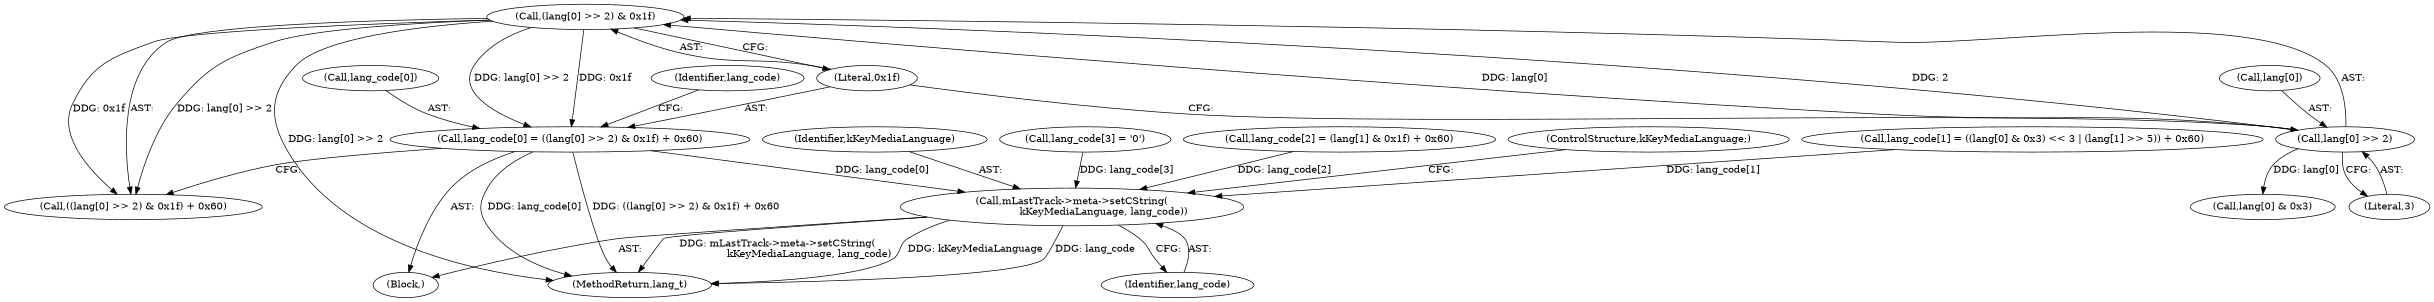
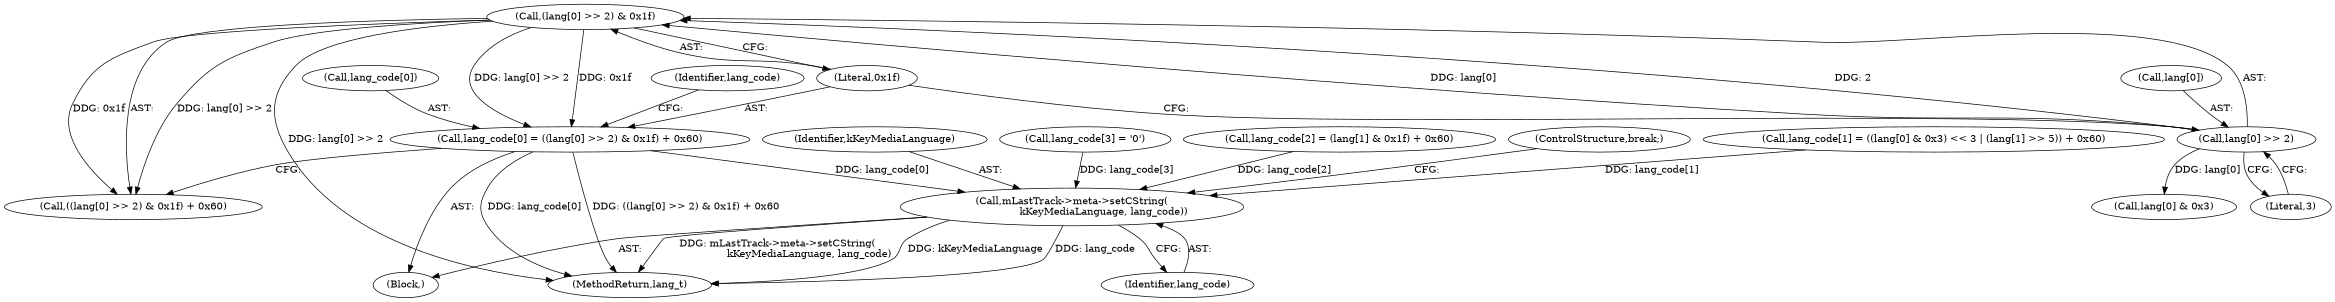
(1649, 139) -> (1599, 139)
(2394, 170) -> (2296, 170)
